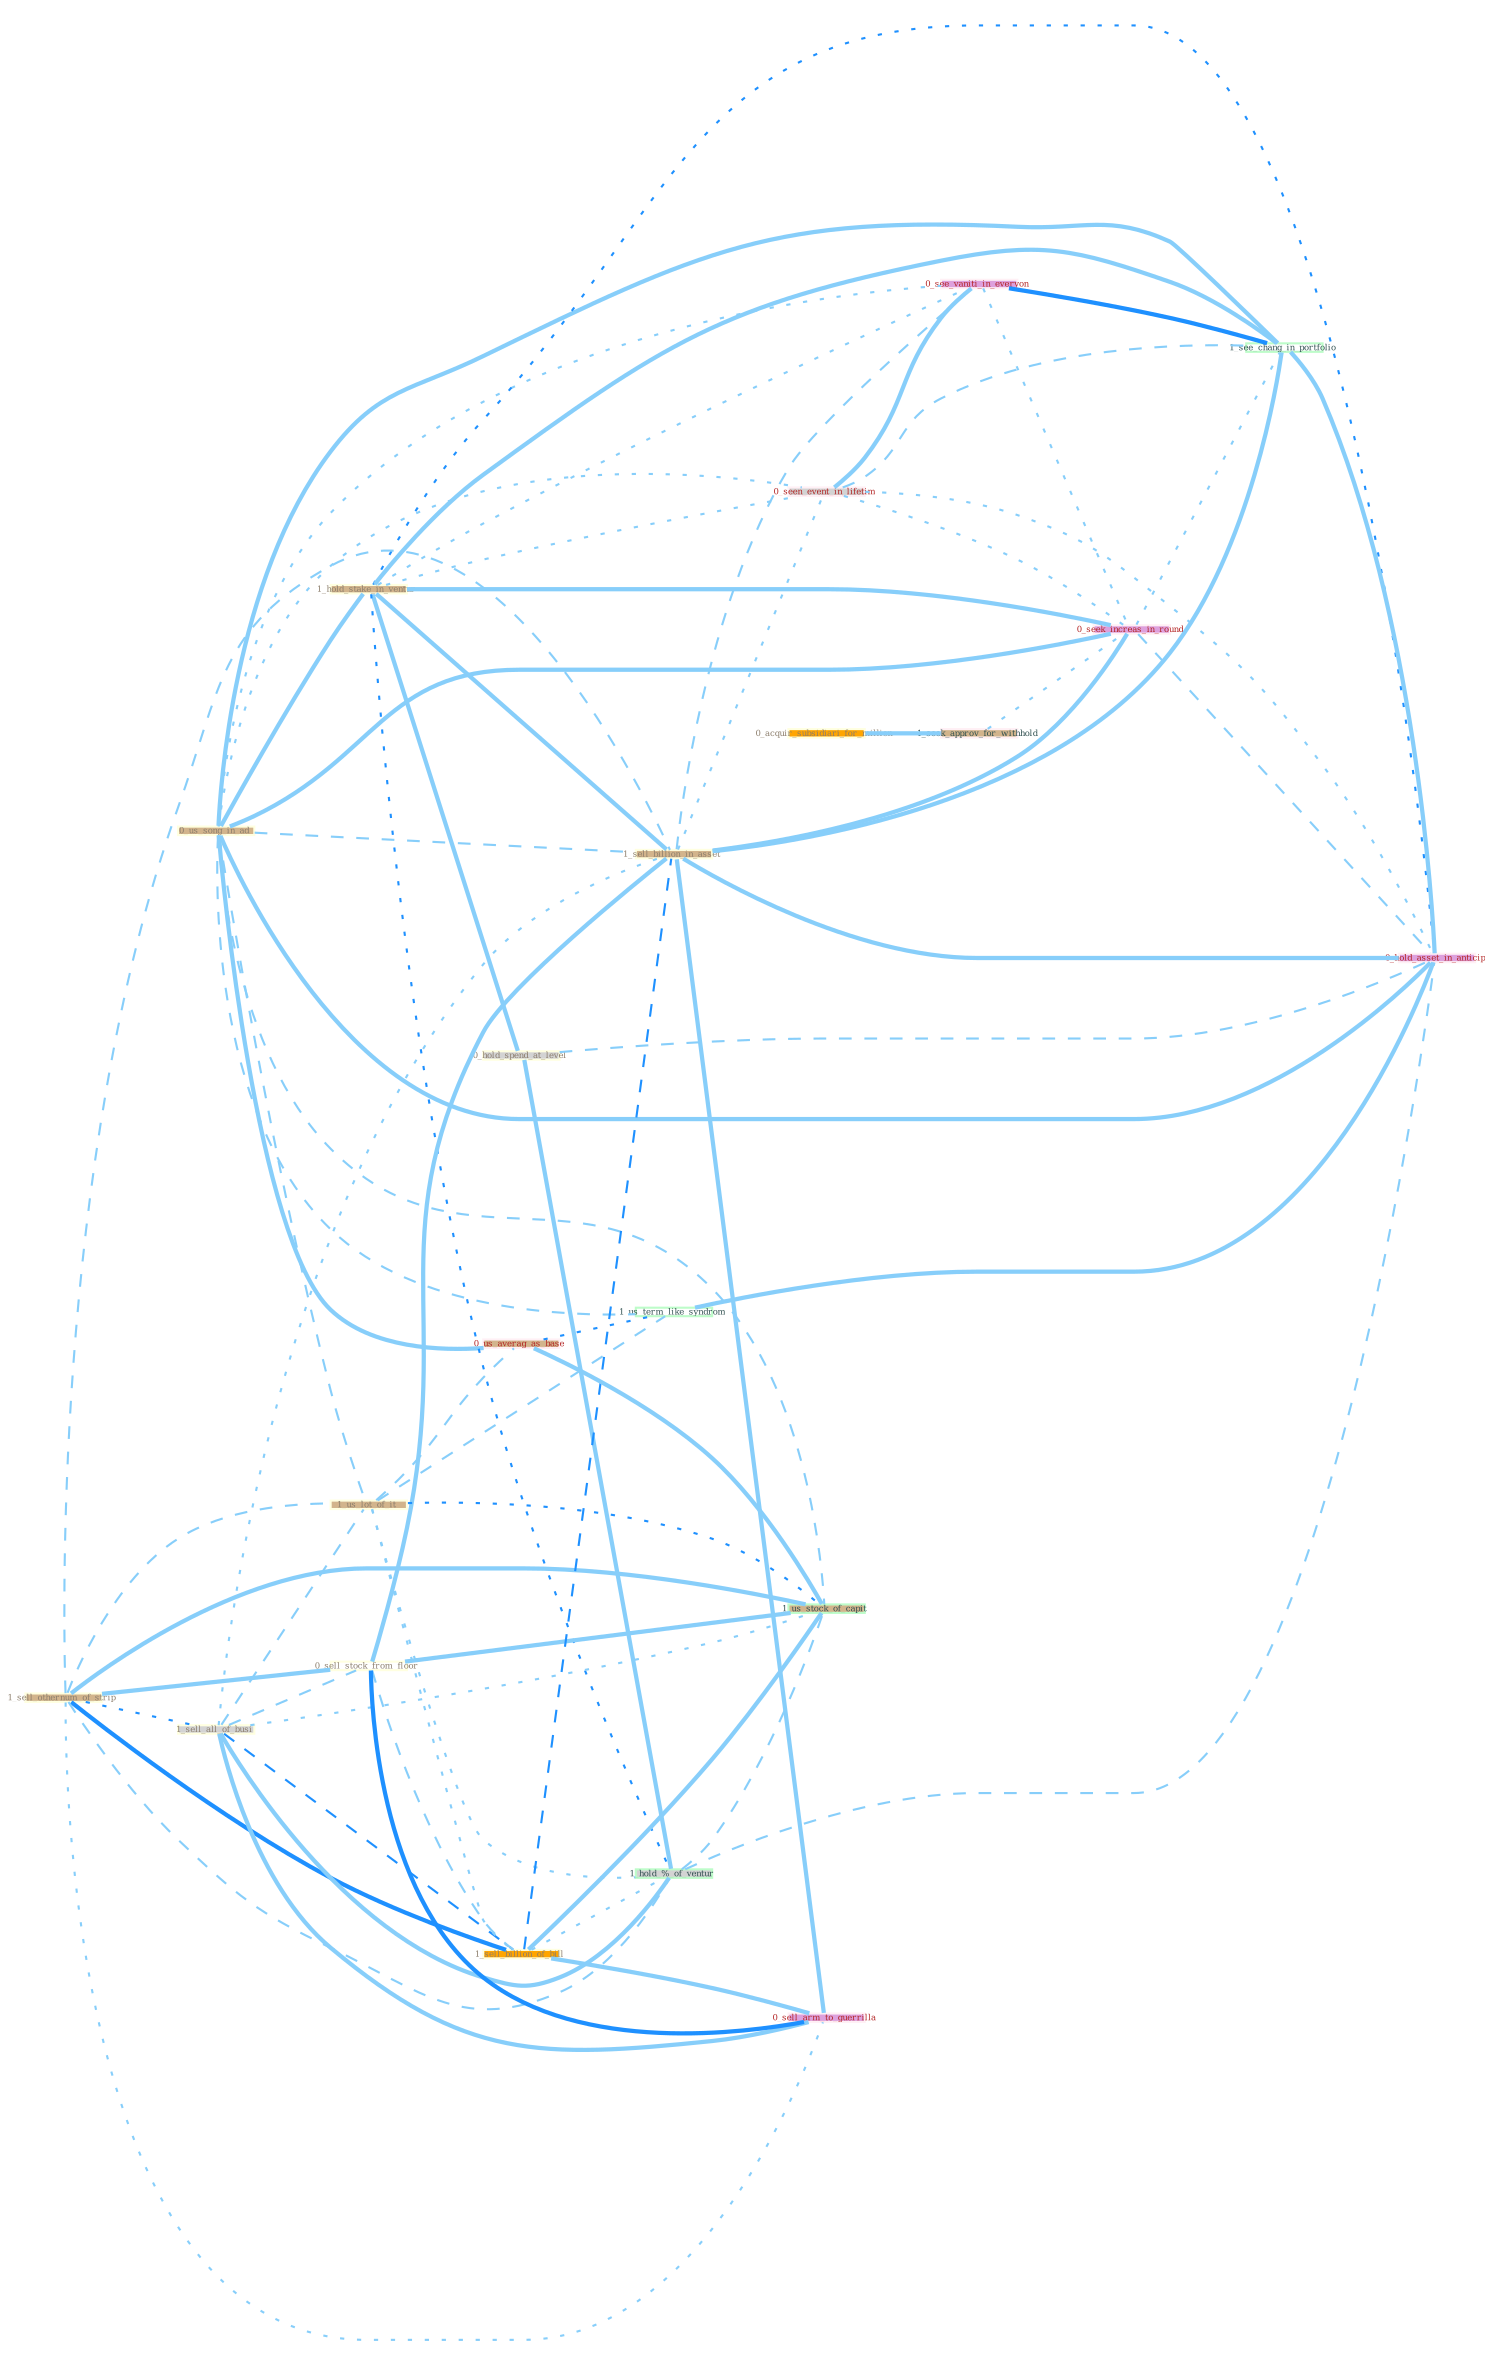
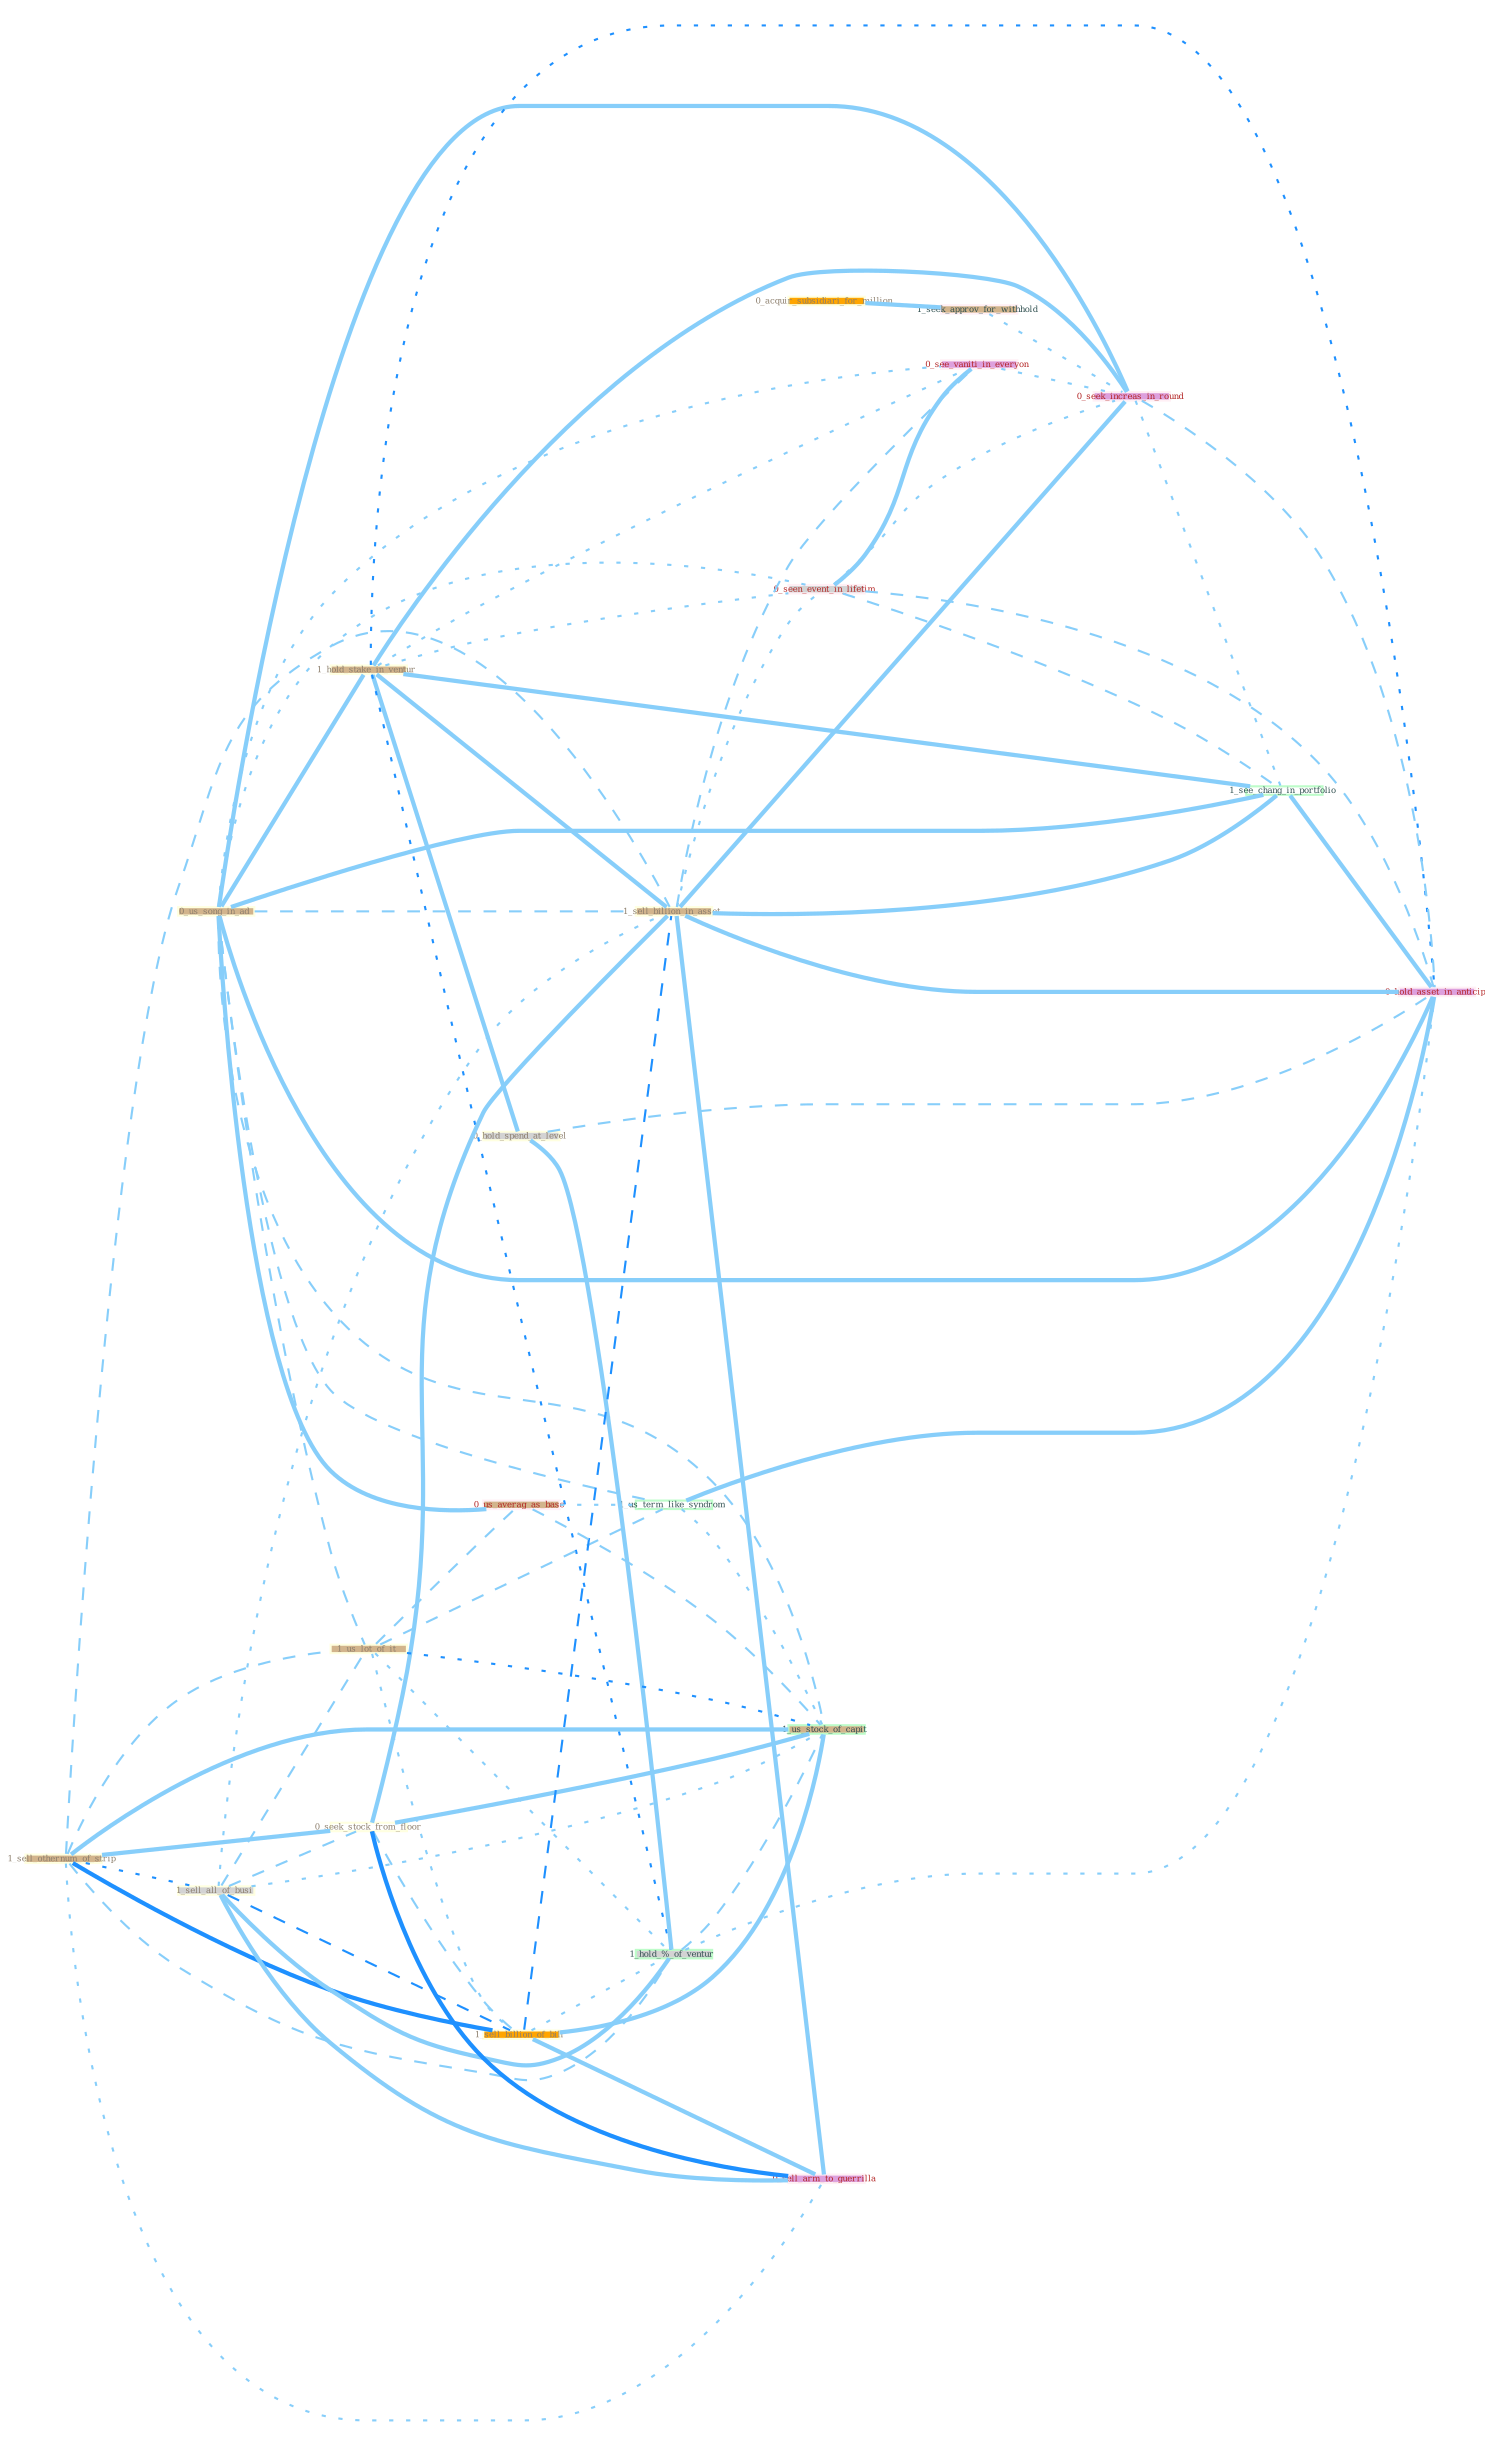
(1139, 311) -> none
(1211, 640) -> (1223, 691)
(595, 1328) -> (579, 1505)
(702, 1449) -> (688, 1602)
(1277, 1629) -> (1285, 1689)
none -> (774, 1633)
(369, 1666) -> (369, 1827)
